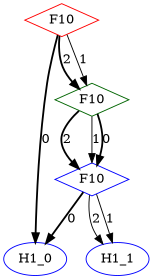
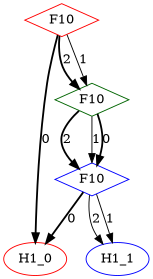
(35, 259) -> (35, 259)
